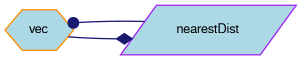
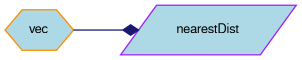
(112, 21) -> none
